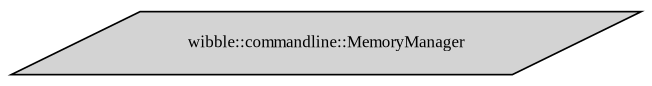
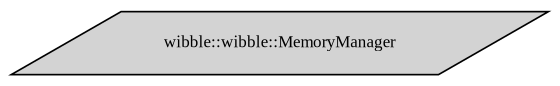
(326, 43) -> (280, 43)
